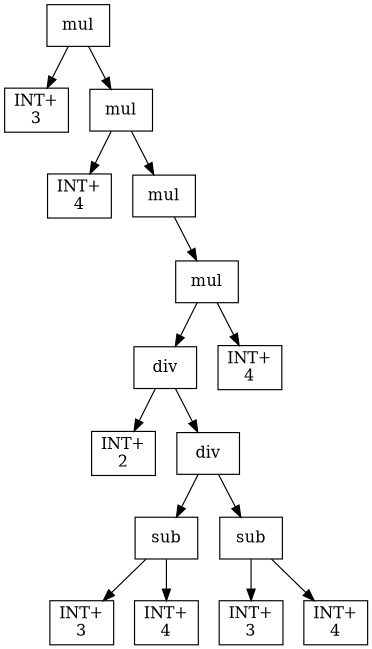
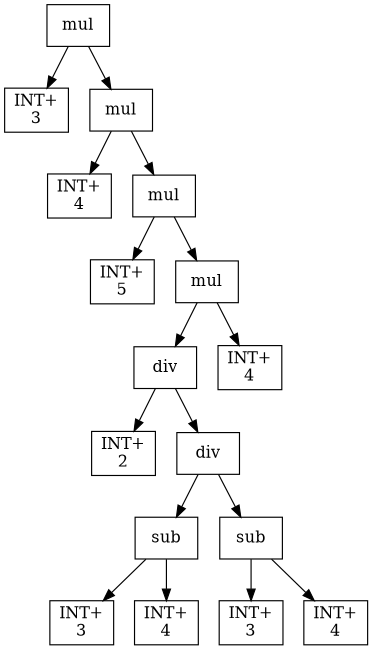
none -> (122, 282)
